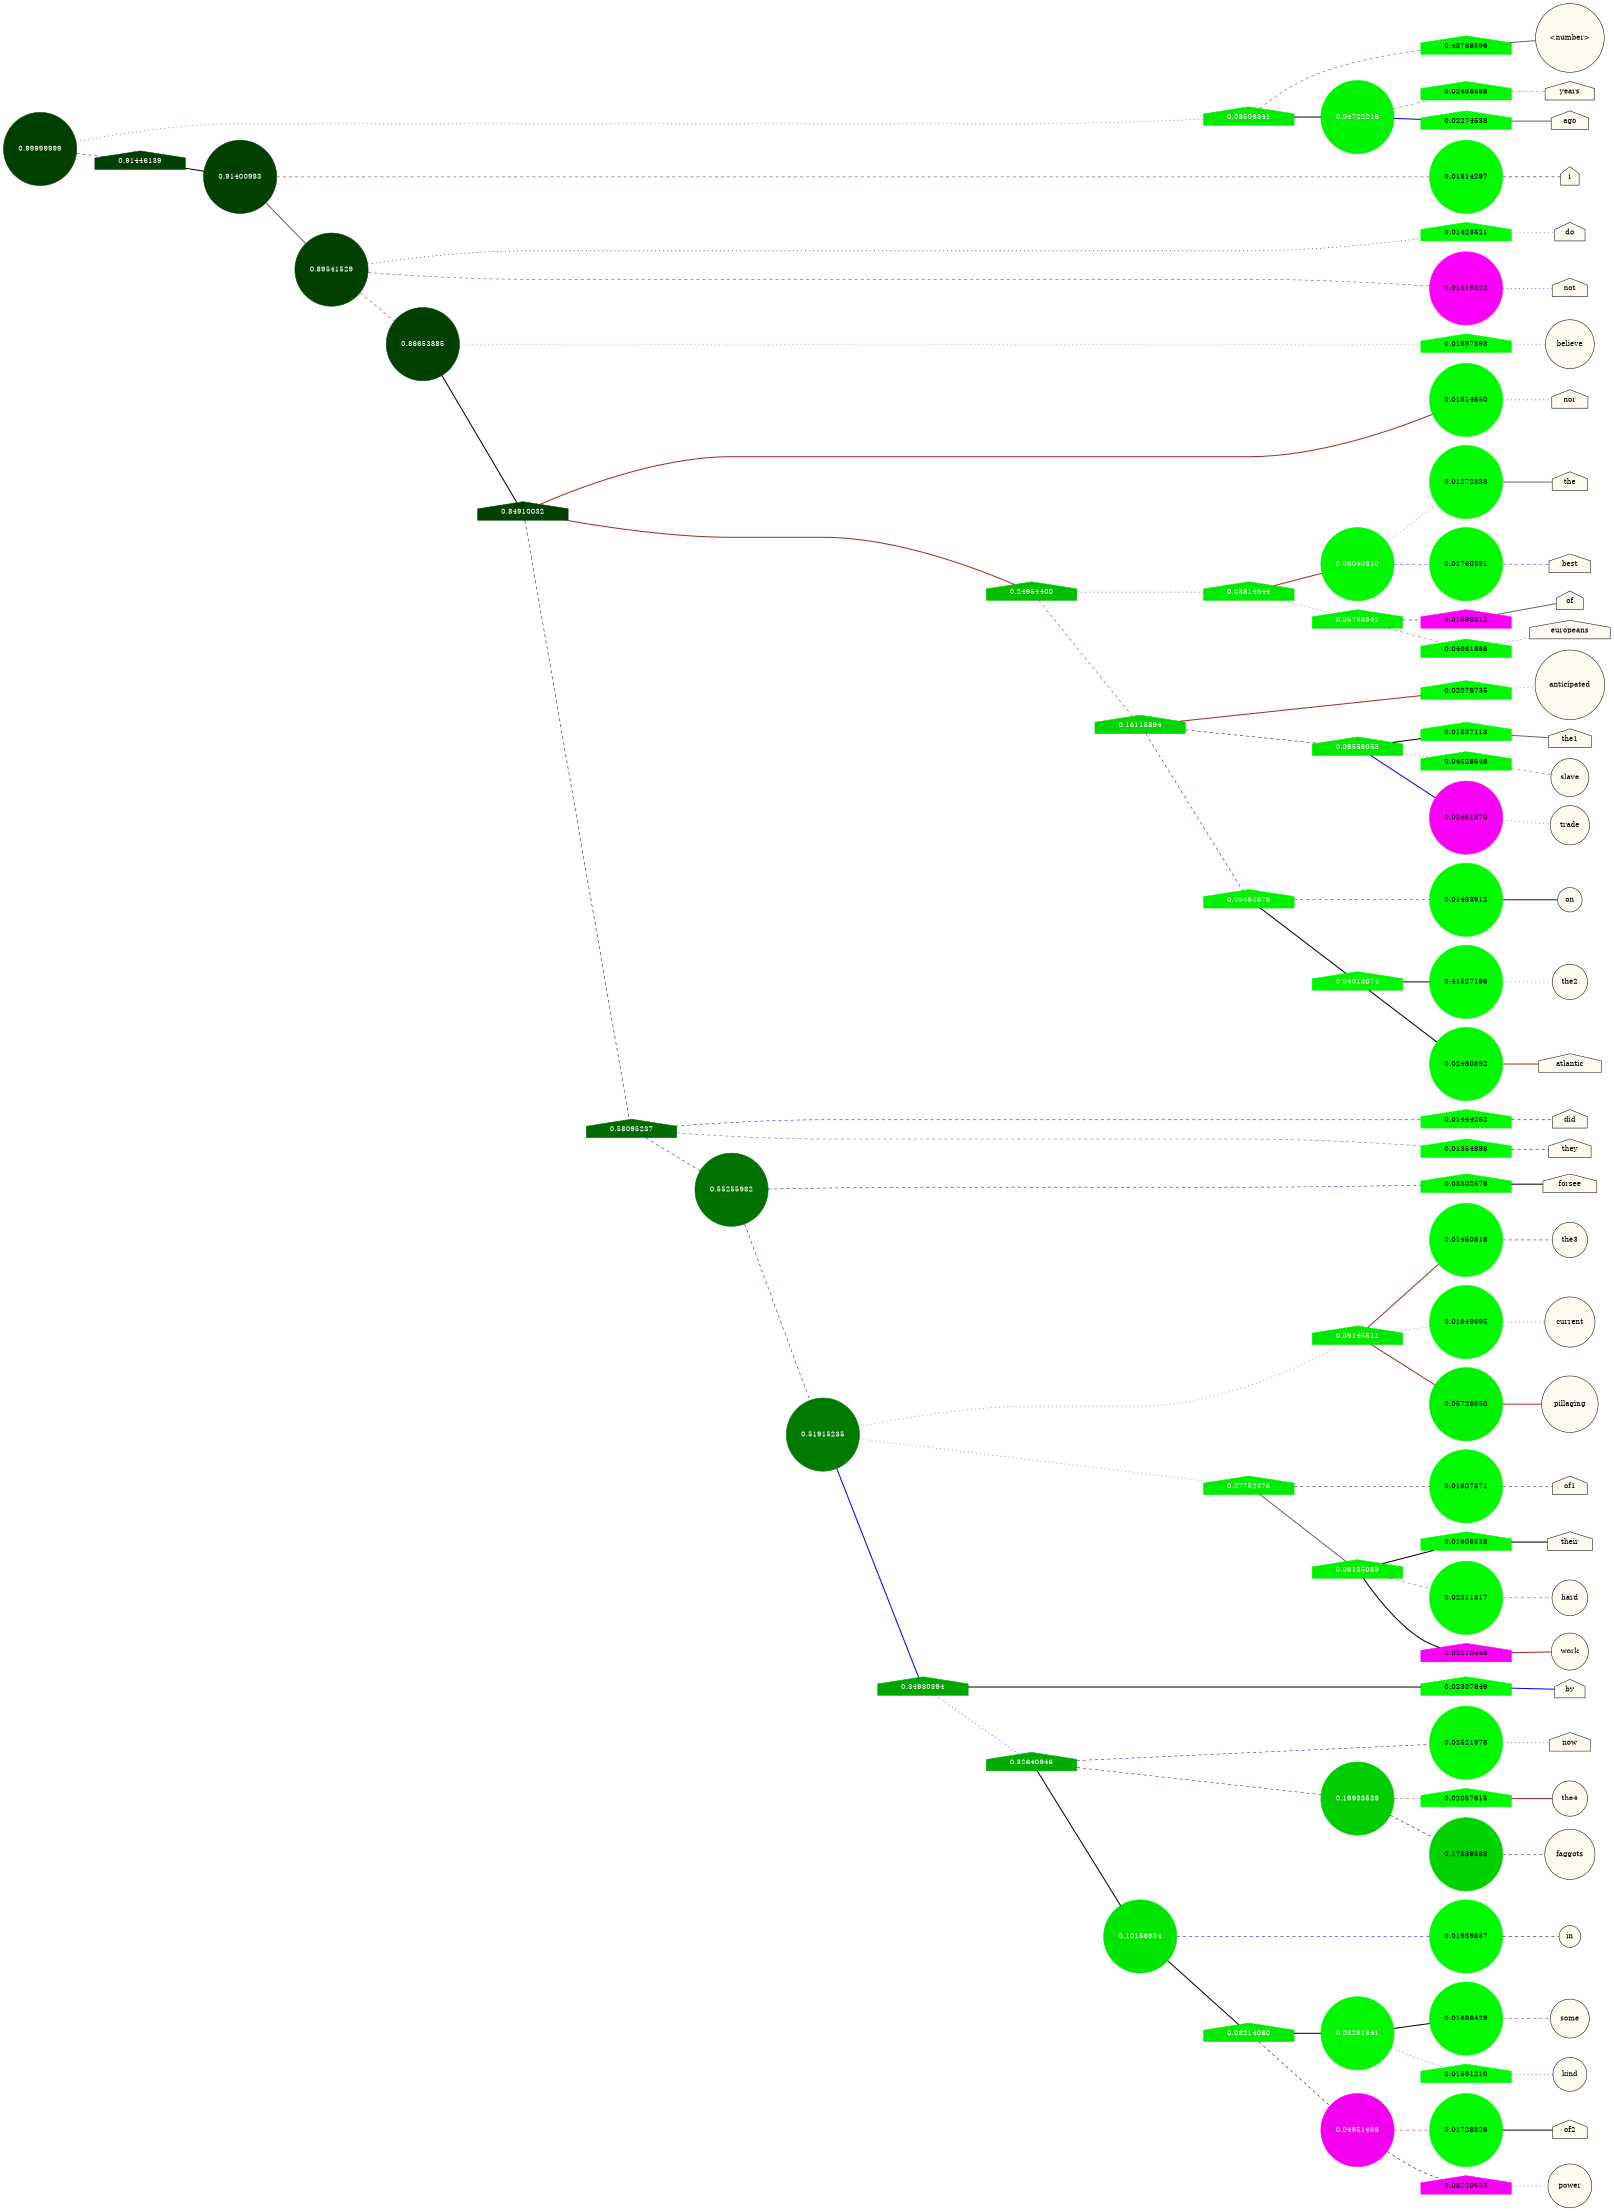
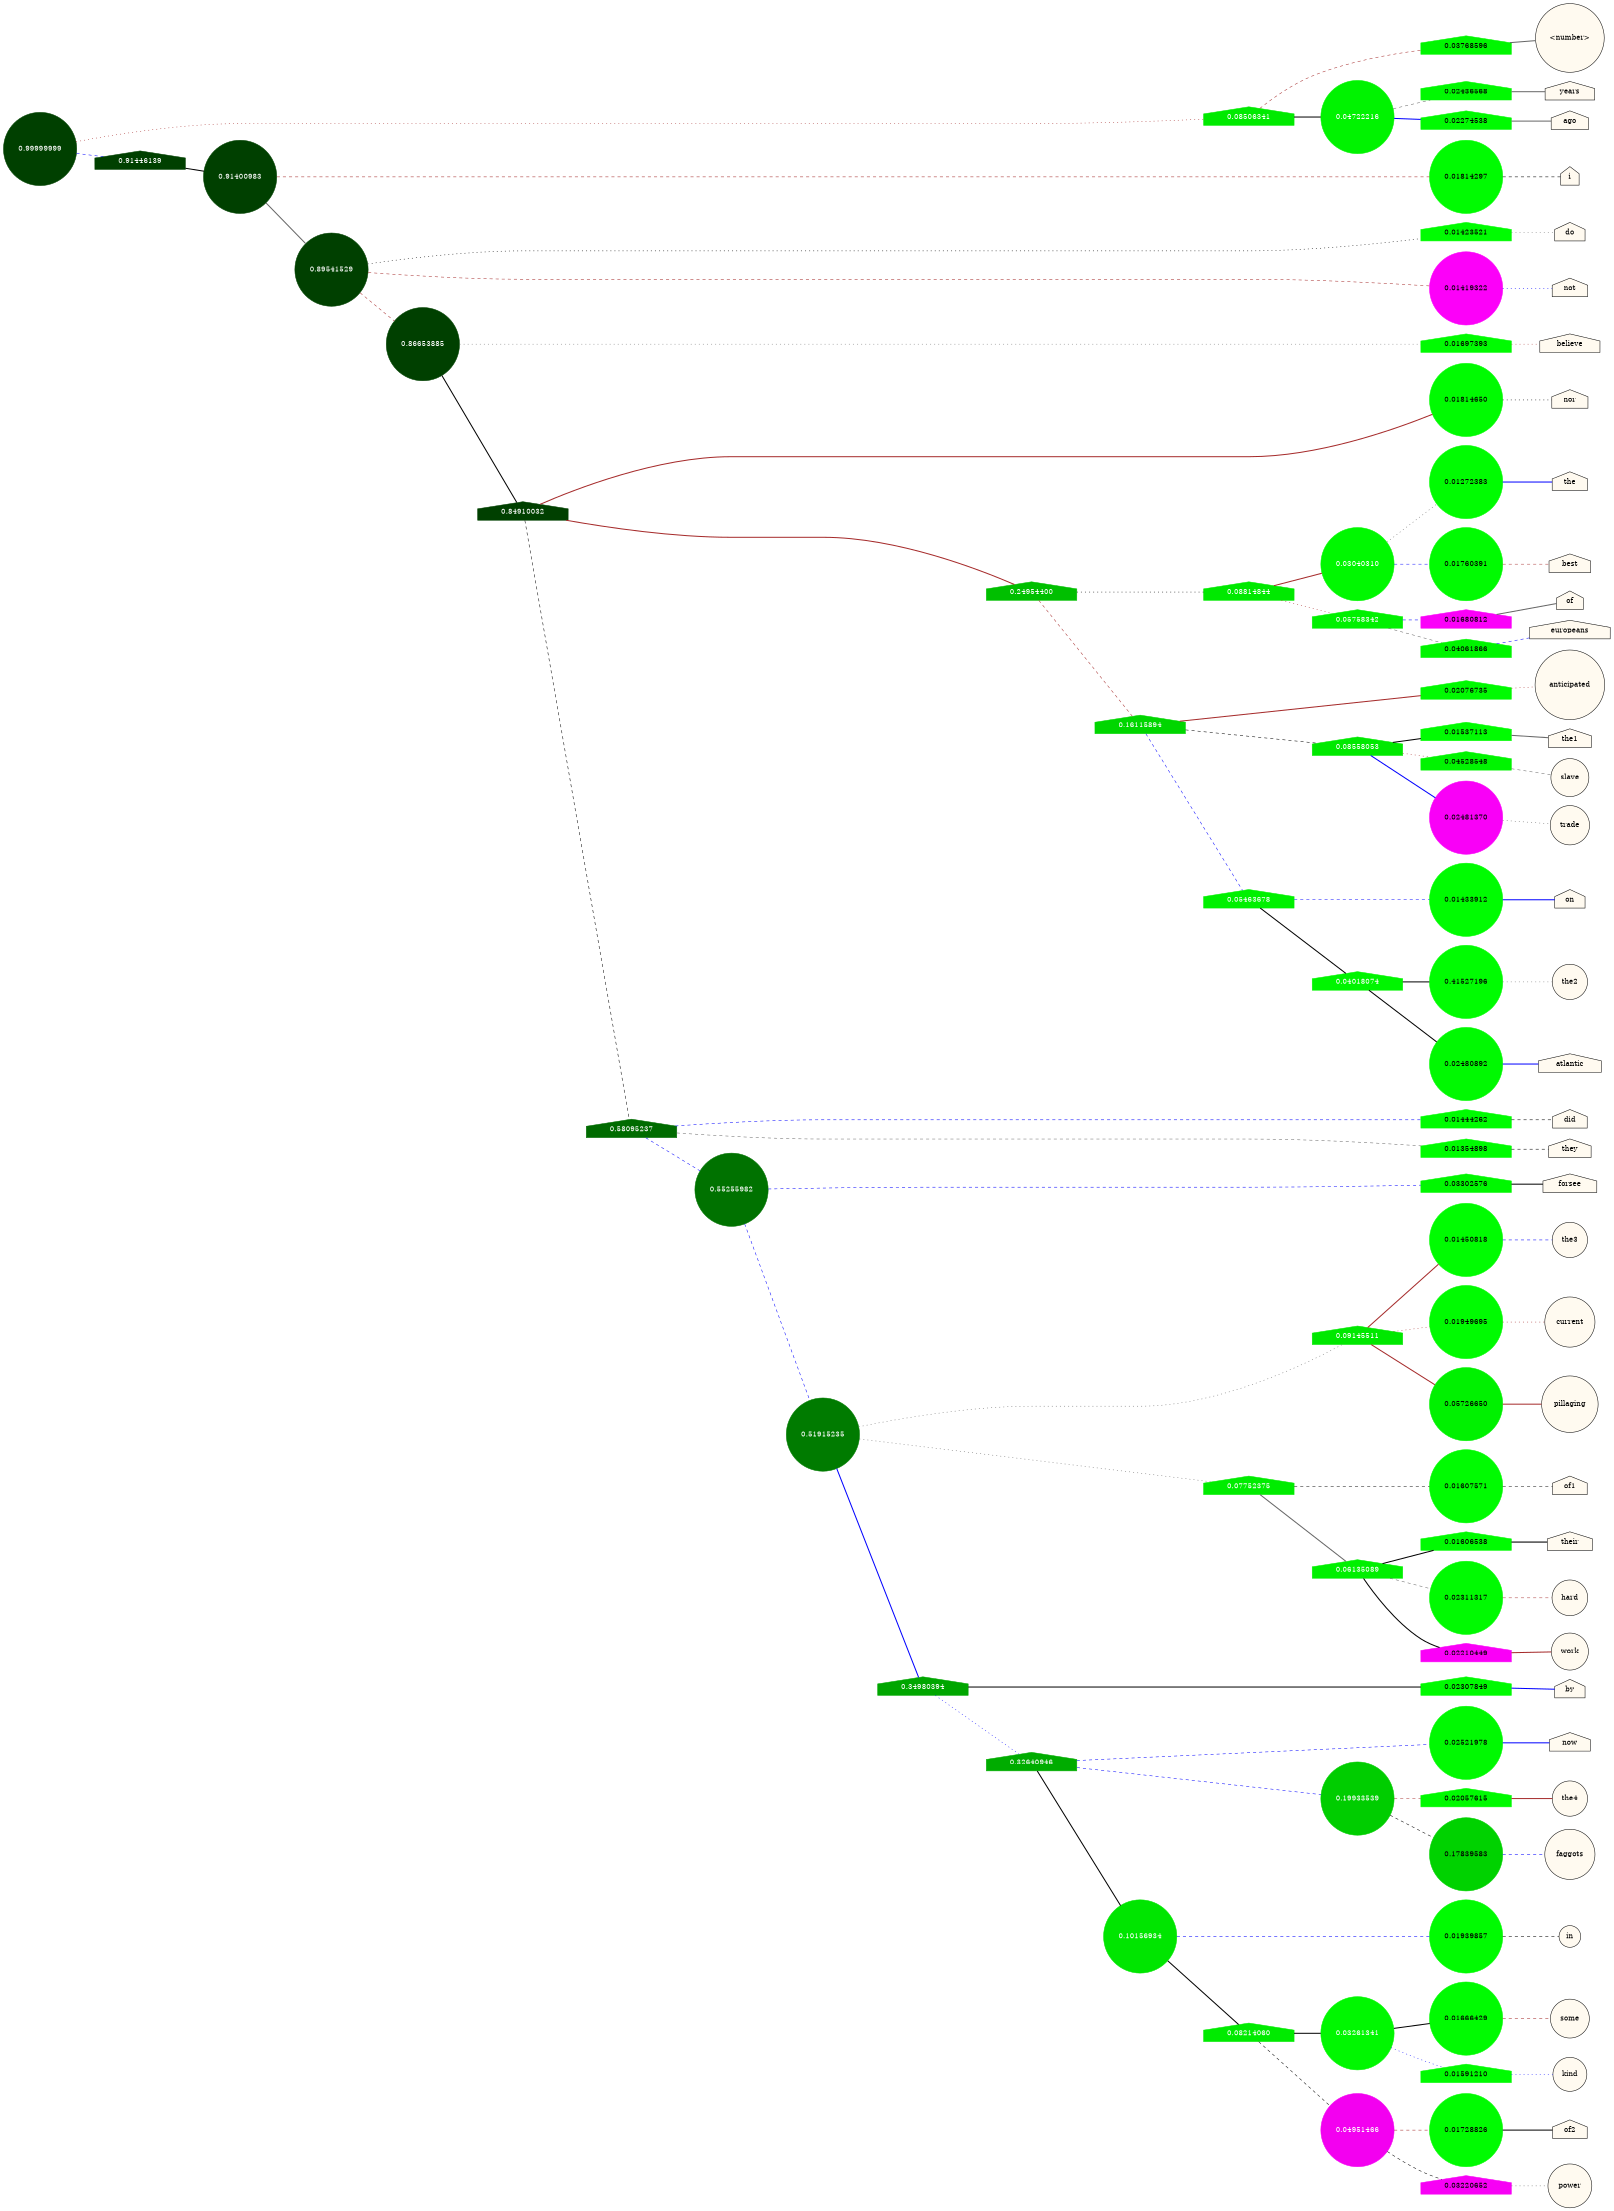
(1466, 46) -> (1466, 46)
(1528, 92) -> (1528, 92)
(1570, 344) -> (1570, 344)
(1527, 482) -> (1527, 482)
(1526, 564) -> (1526, 564)
(1513, 641) -> (1513, 641)
(1570, 900) -> (1570, 900)
(1521, 1064) -> (1521, 1064)
(1526, 1743) -> (1526, 1743)
